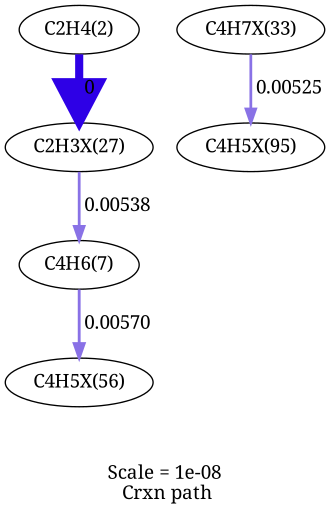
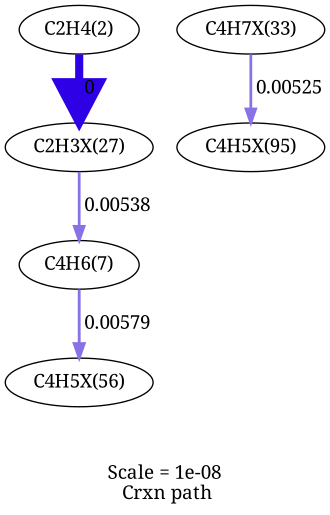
(115, 324) -> (115, 324)
